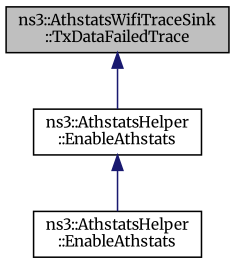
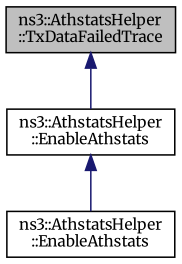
(118, 30) -> (91, 30)
